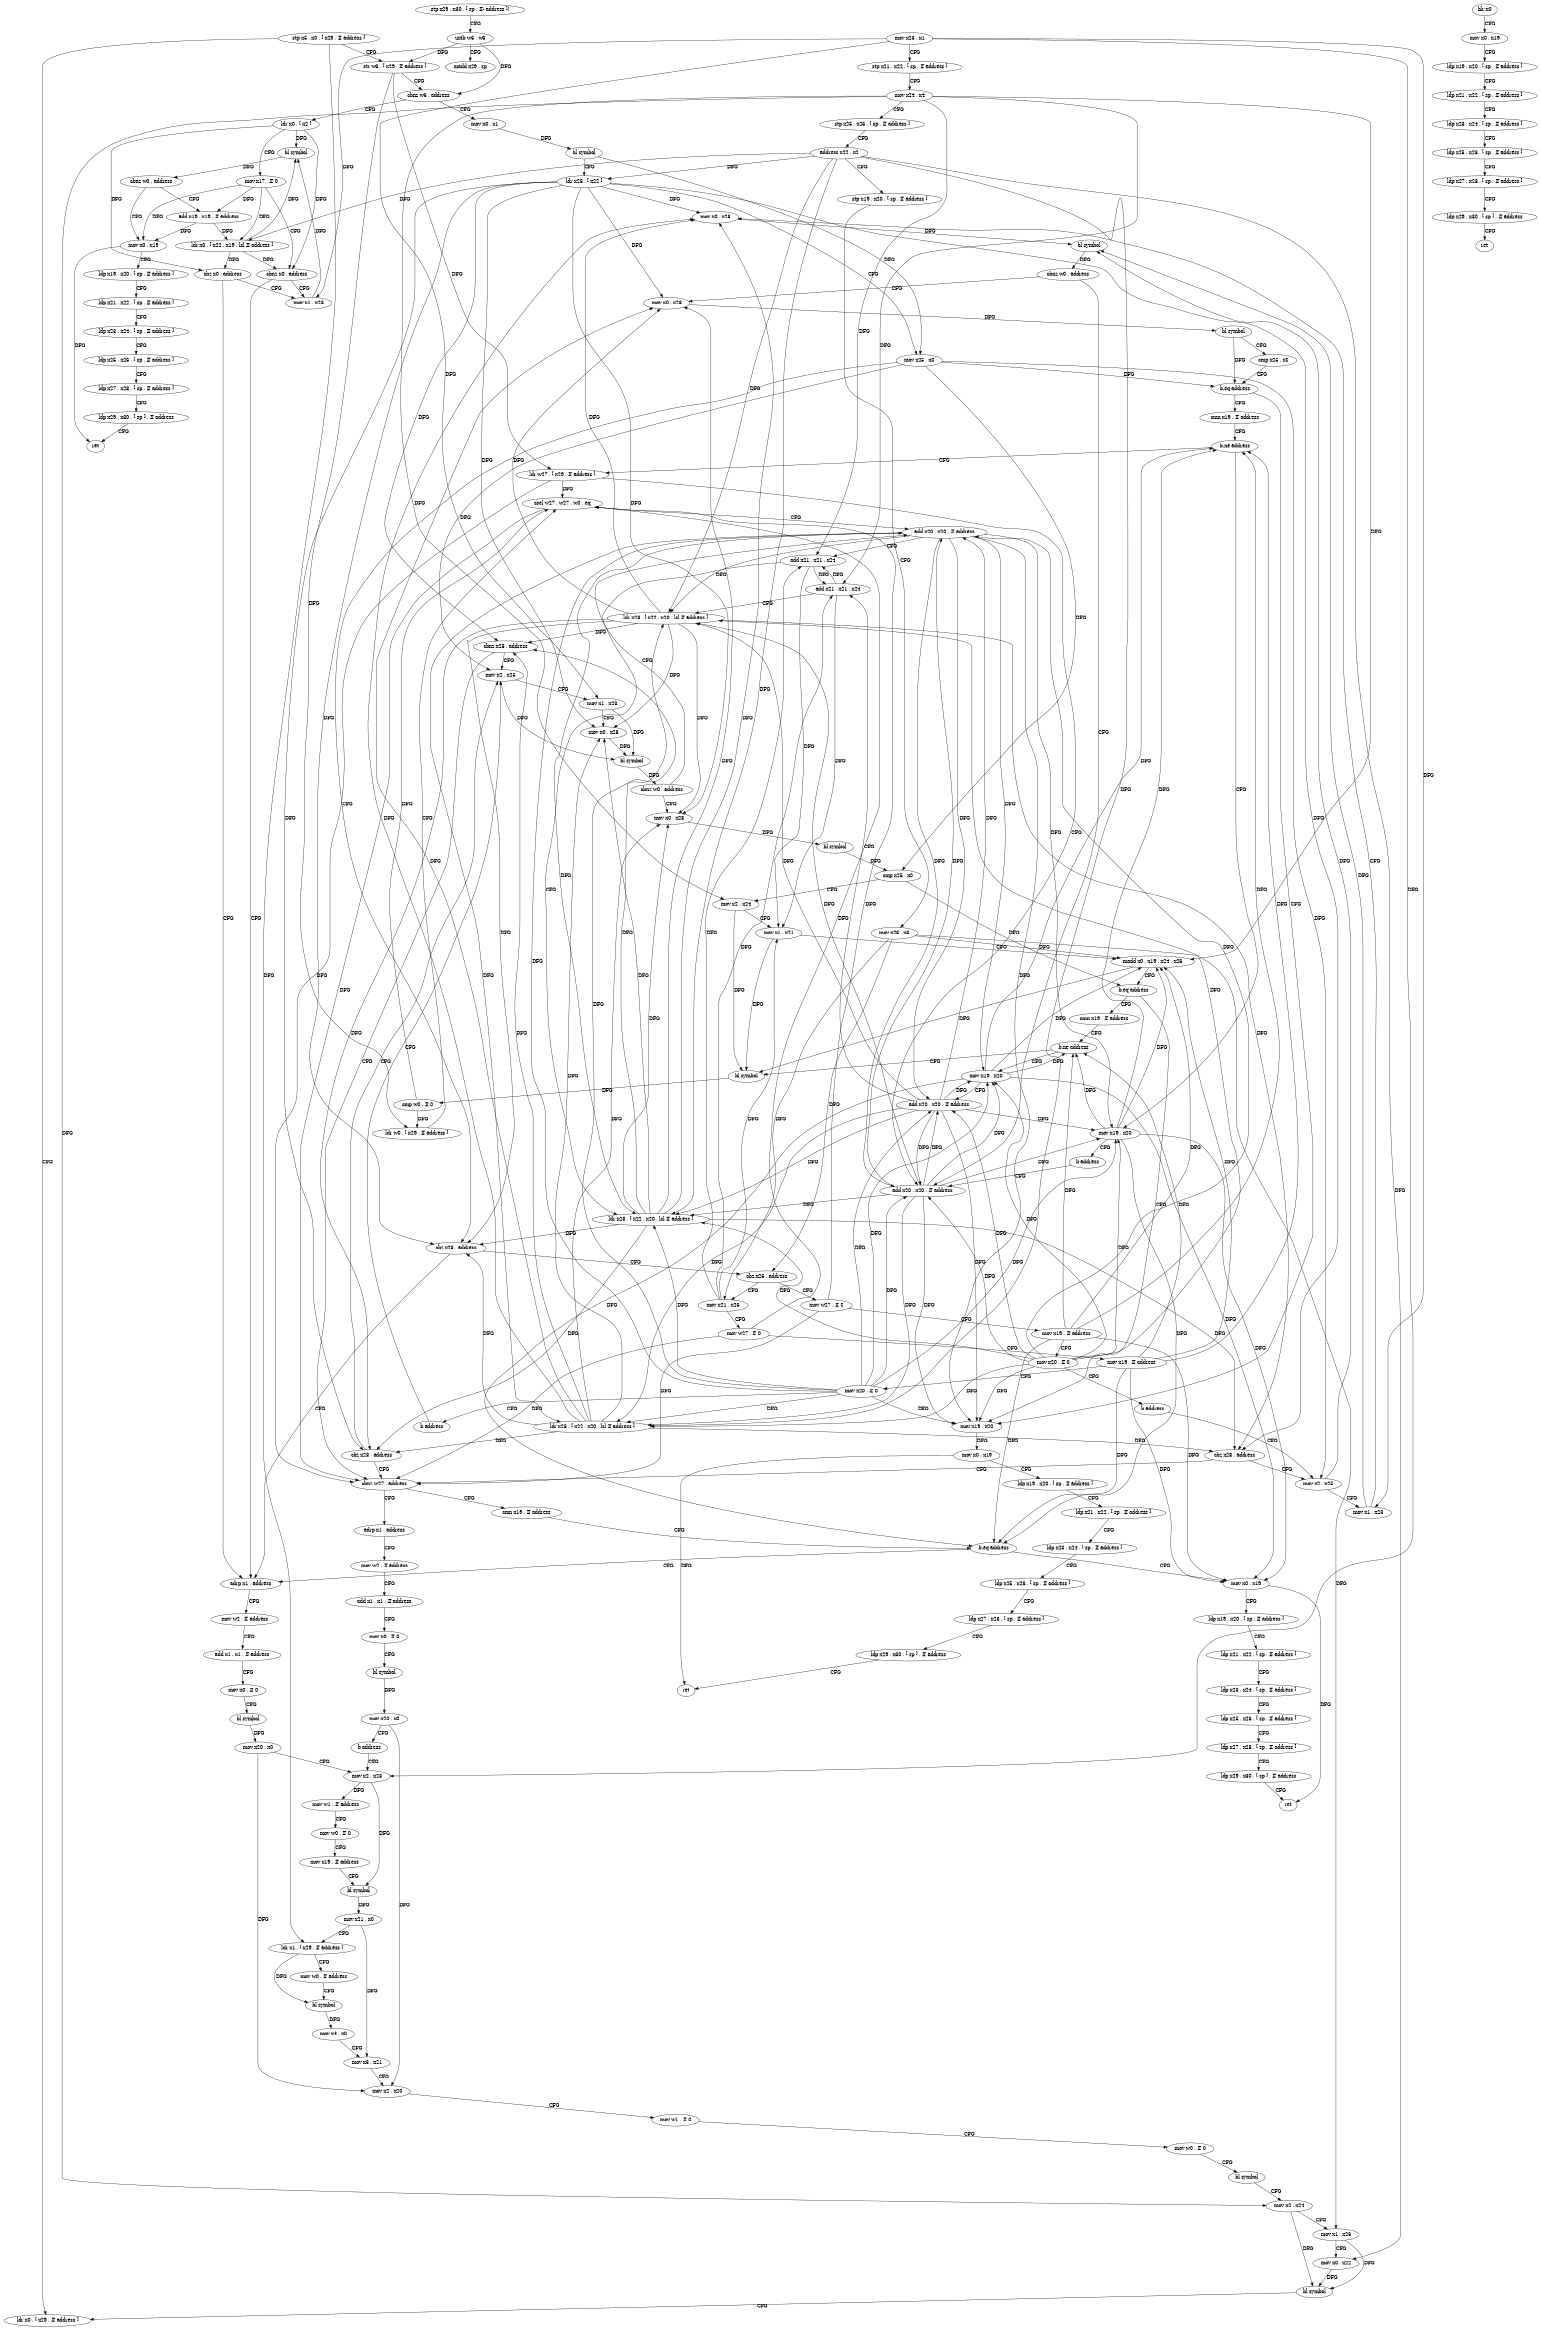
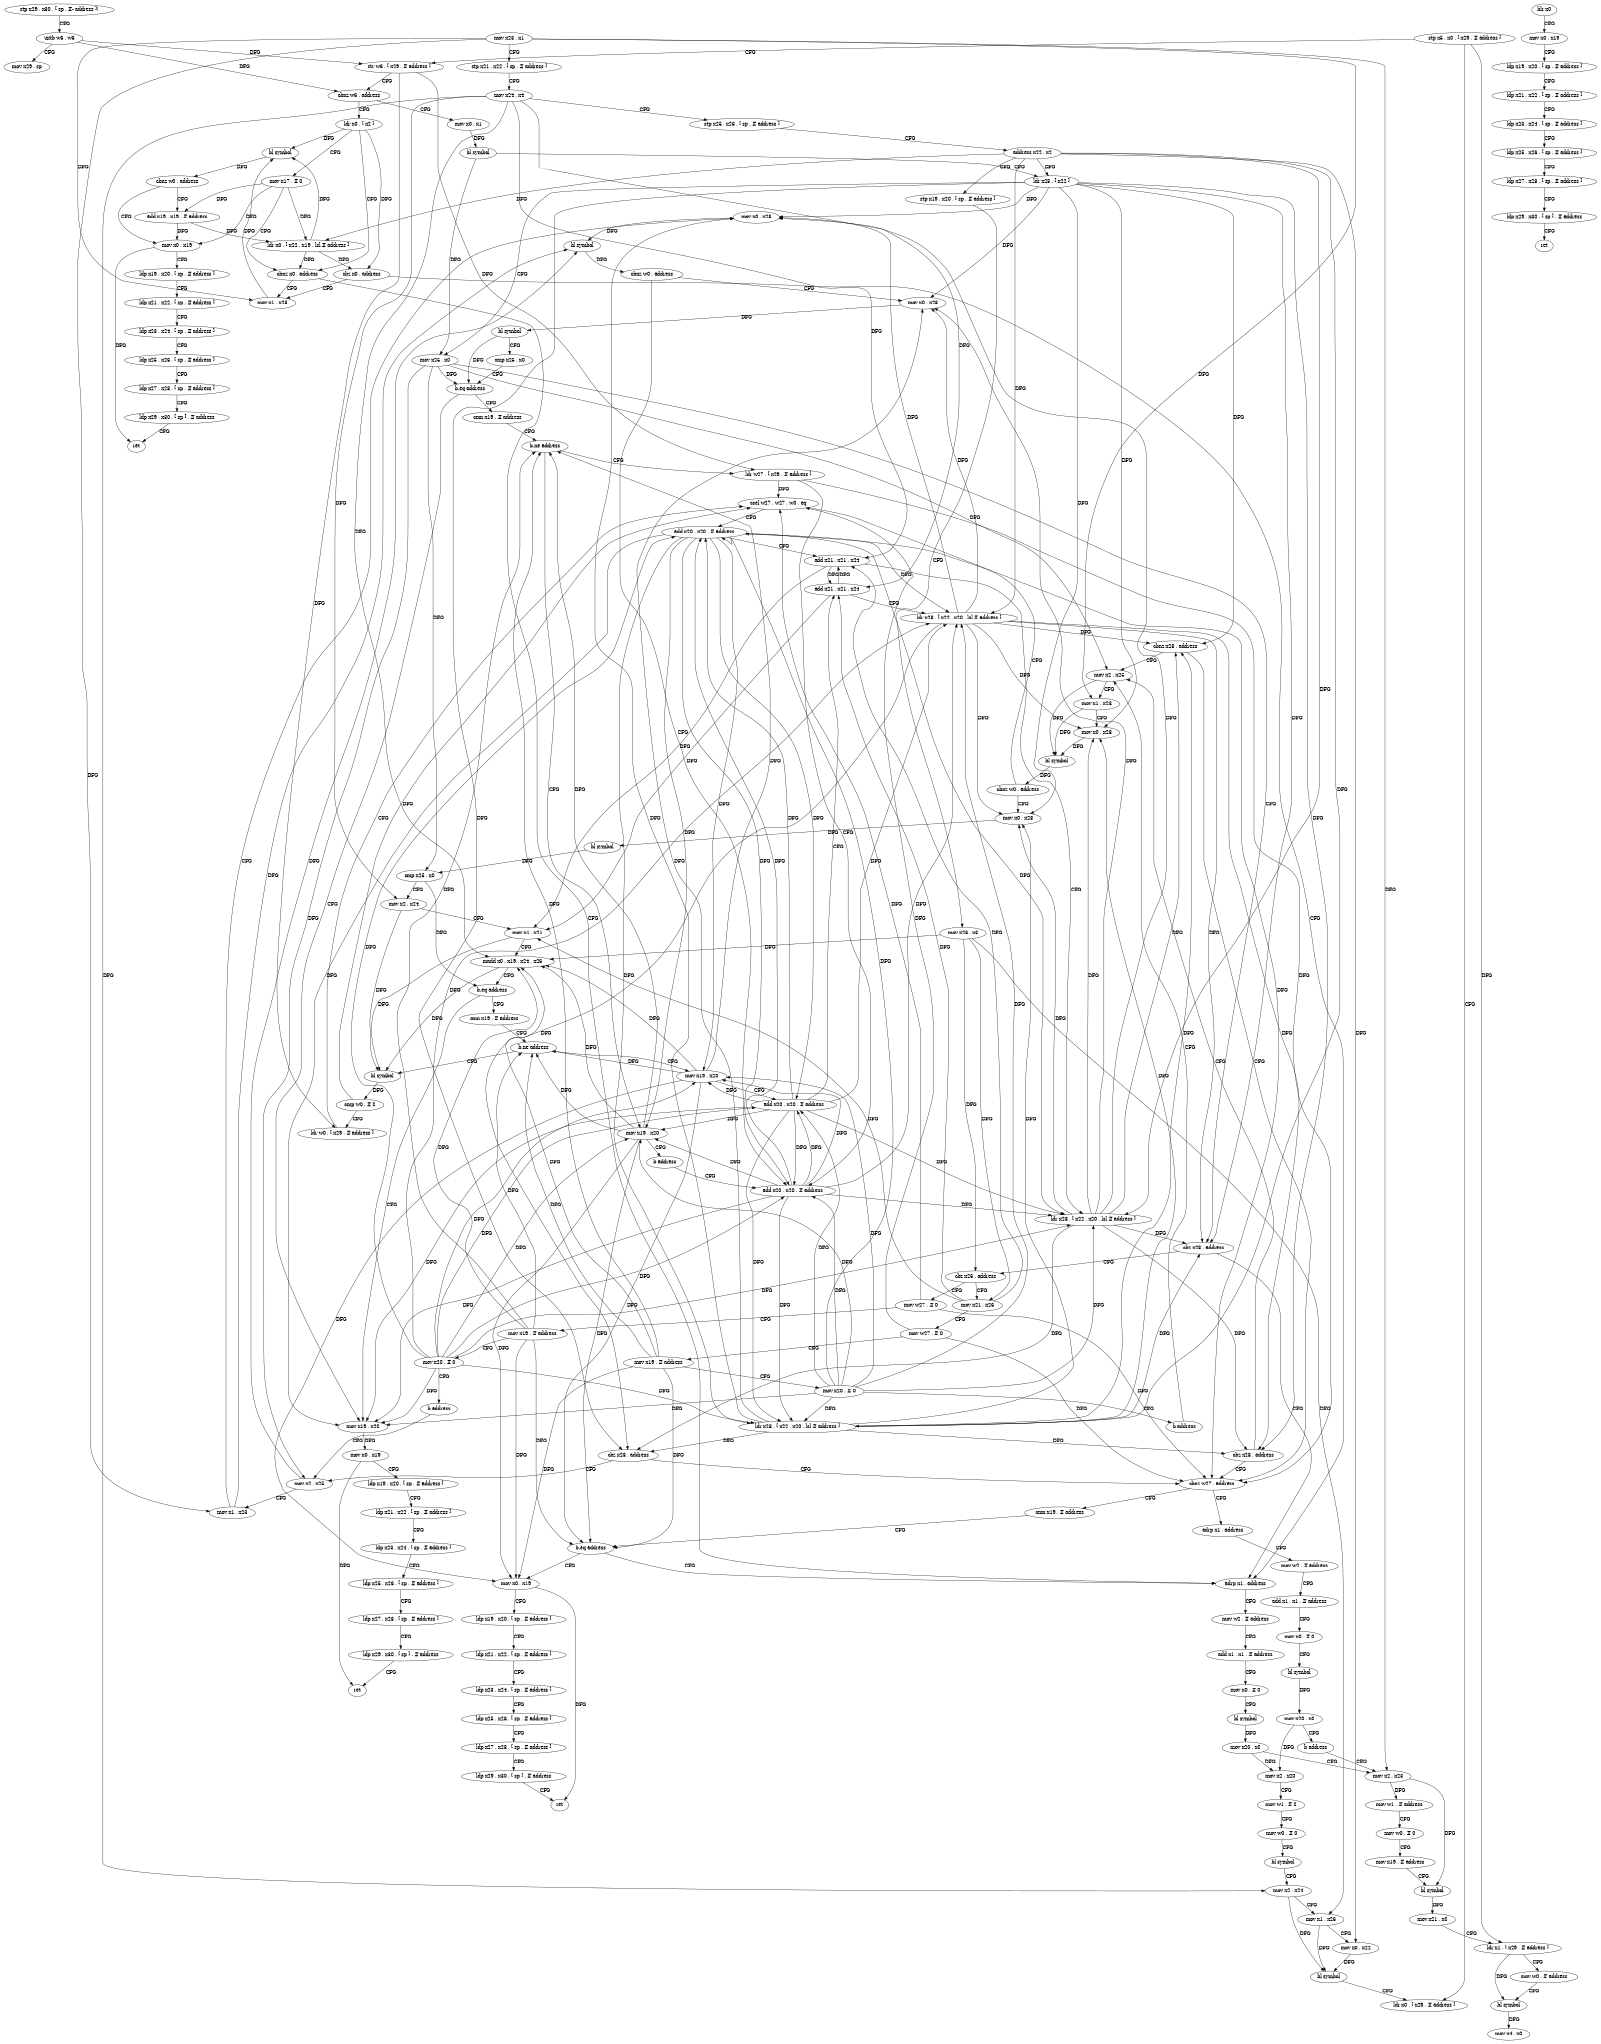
(470, 67) -> (27, 67)
(321, 199) -> (372, 199)
(423, 1119) -> (358, 1119)
(367, 2063) -> none
